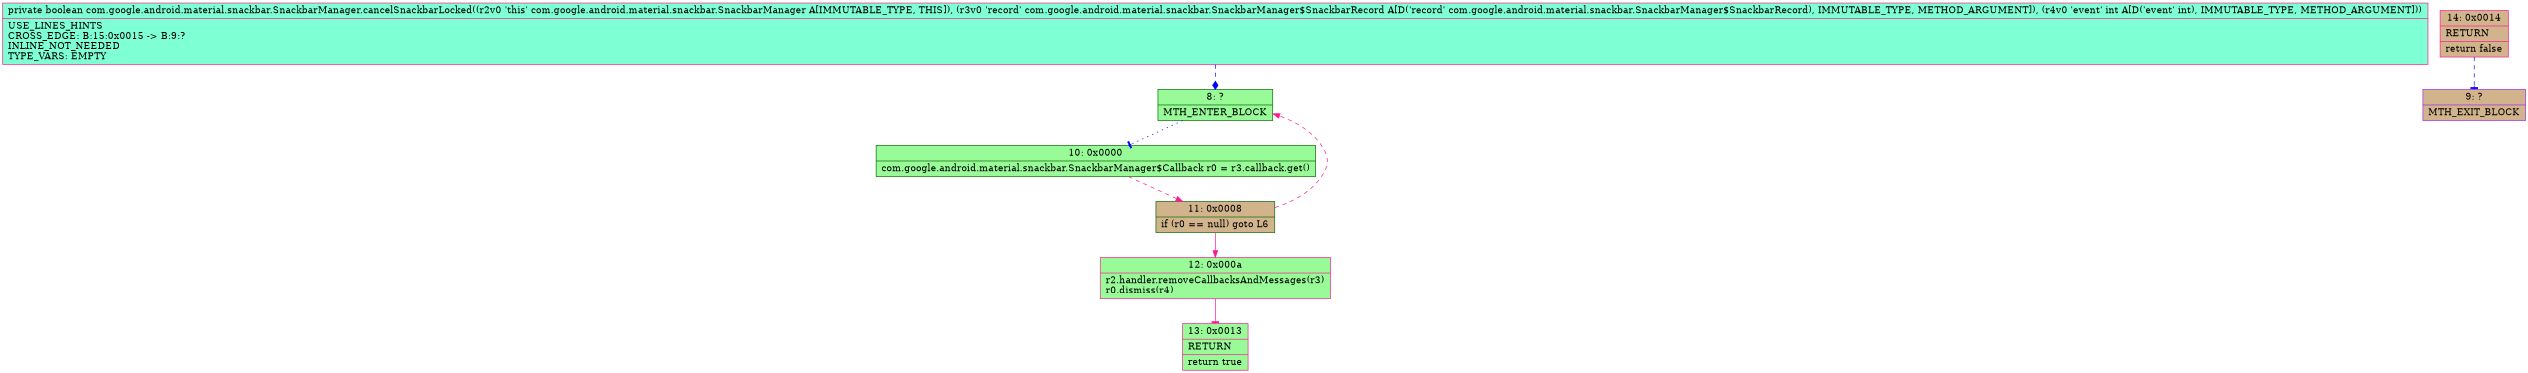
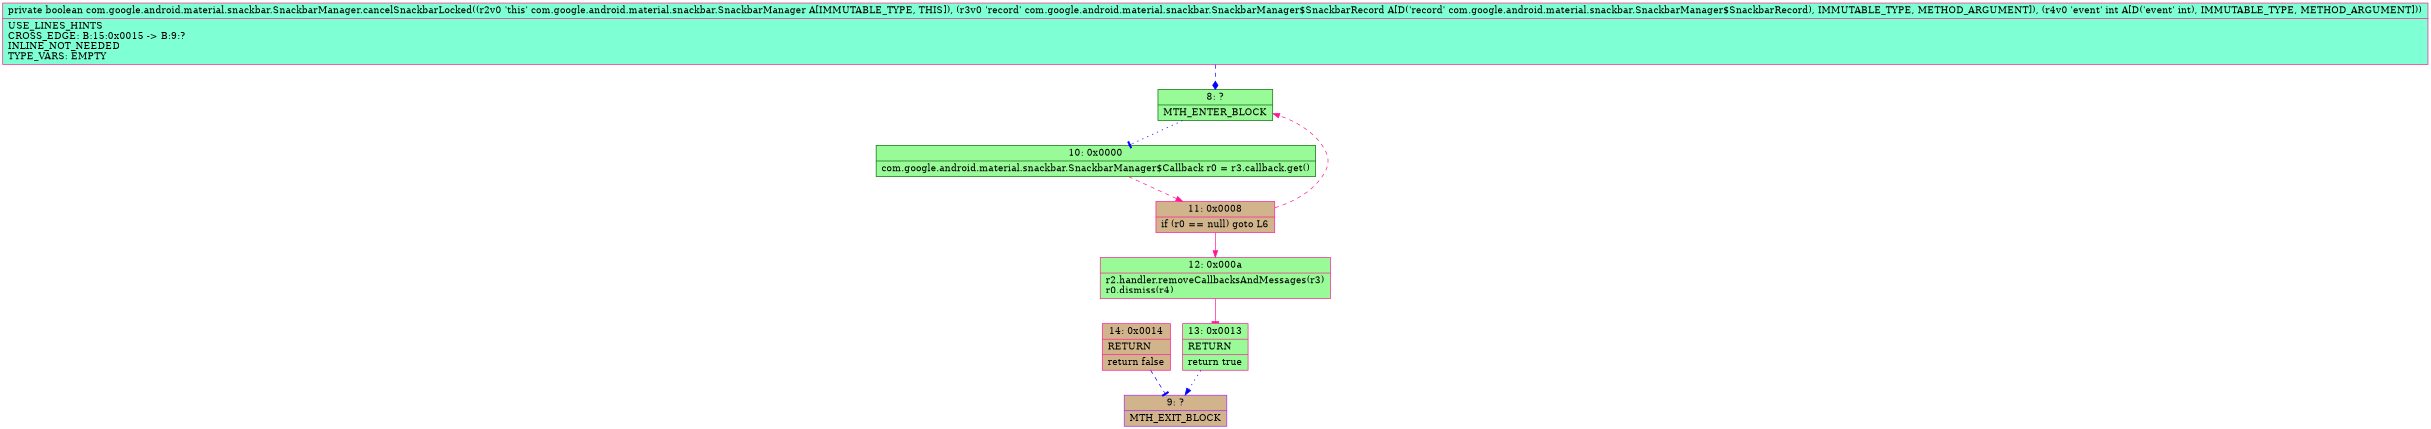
(1215, 217) -> (1215, 217)
none -> (1195, 380)
